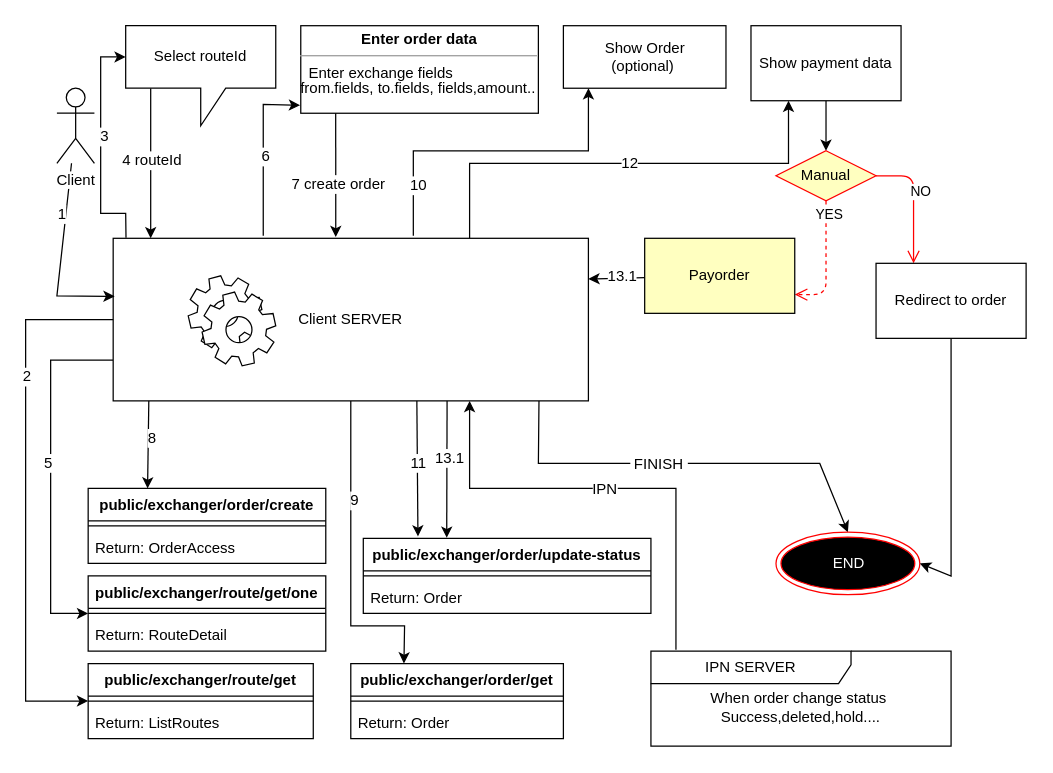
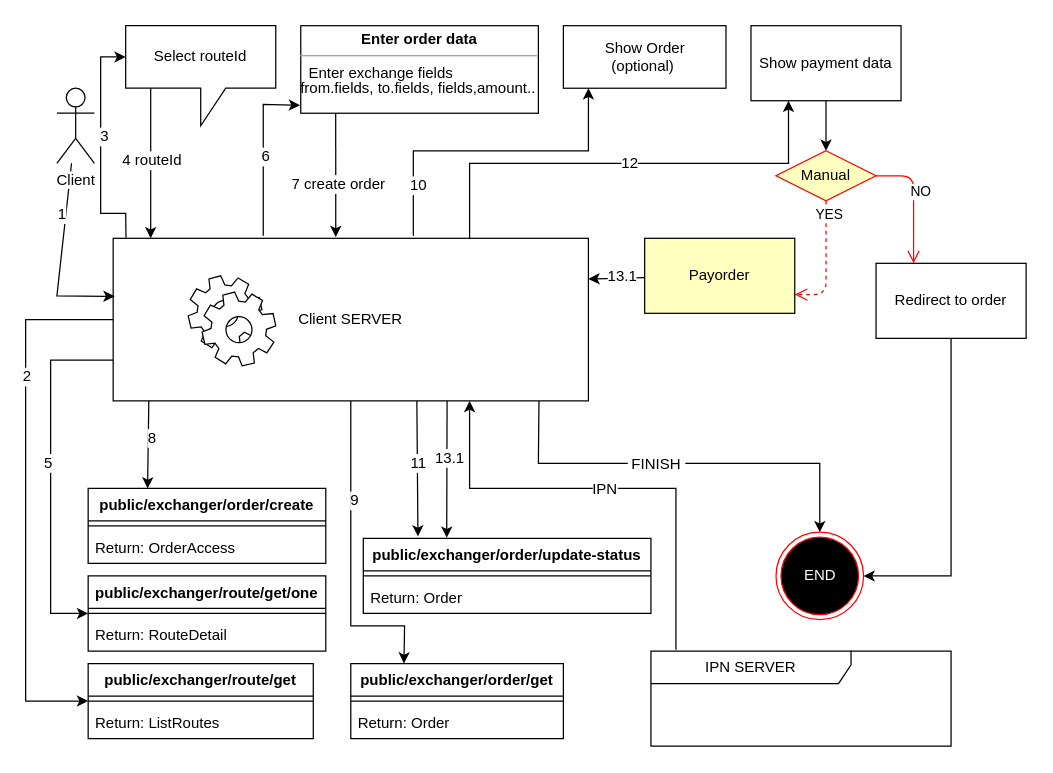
(848, 563) -> (819, 576)
(801, 707) -> none
